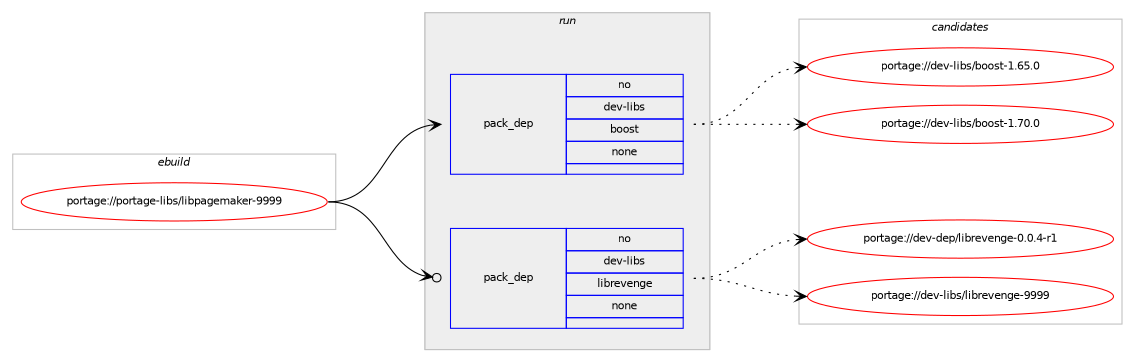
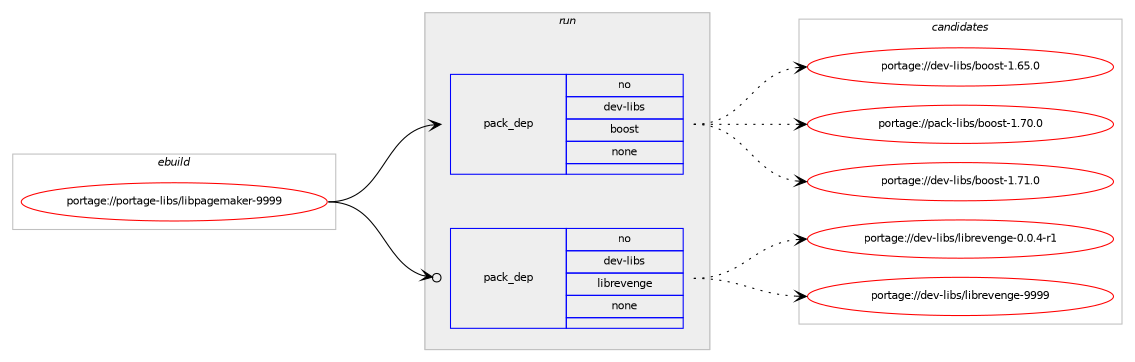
(960, 124) -> (960, 124)
none -> (960, 182)
(960, 239) -> (960, 239)
